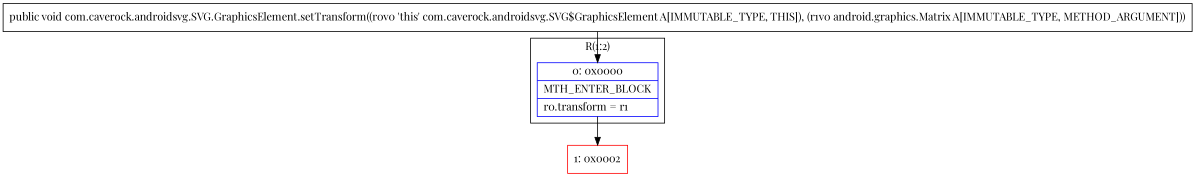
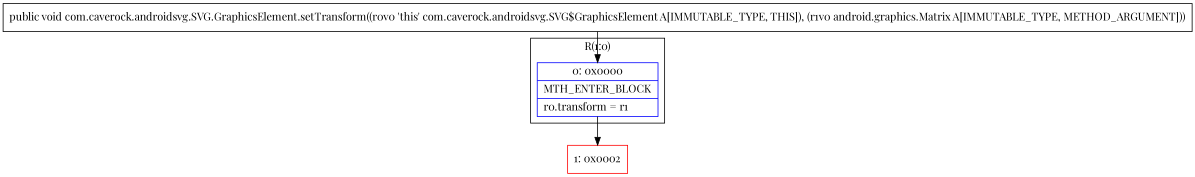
(598, 47) -> (598, 47)
